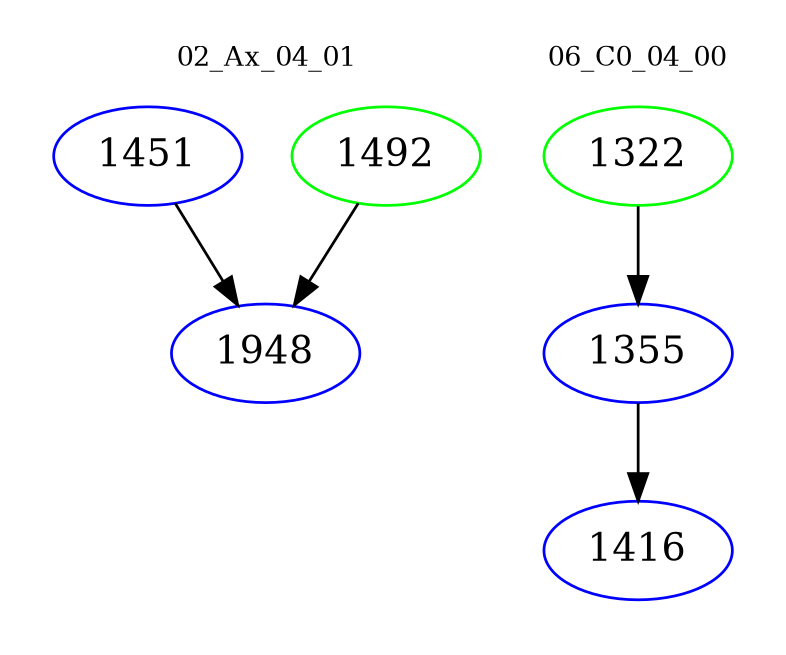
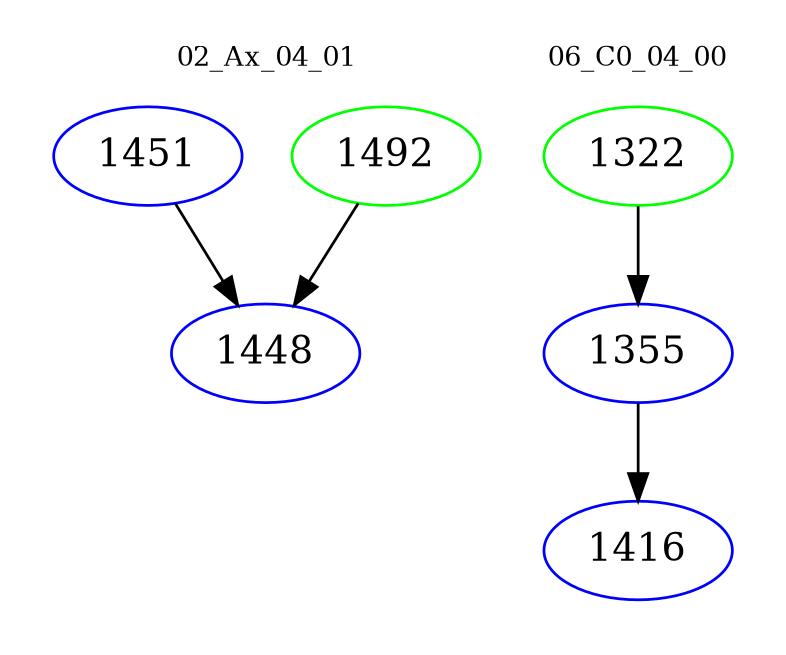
(266, 353) -> (266, 353)
